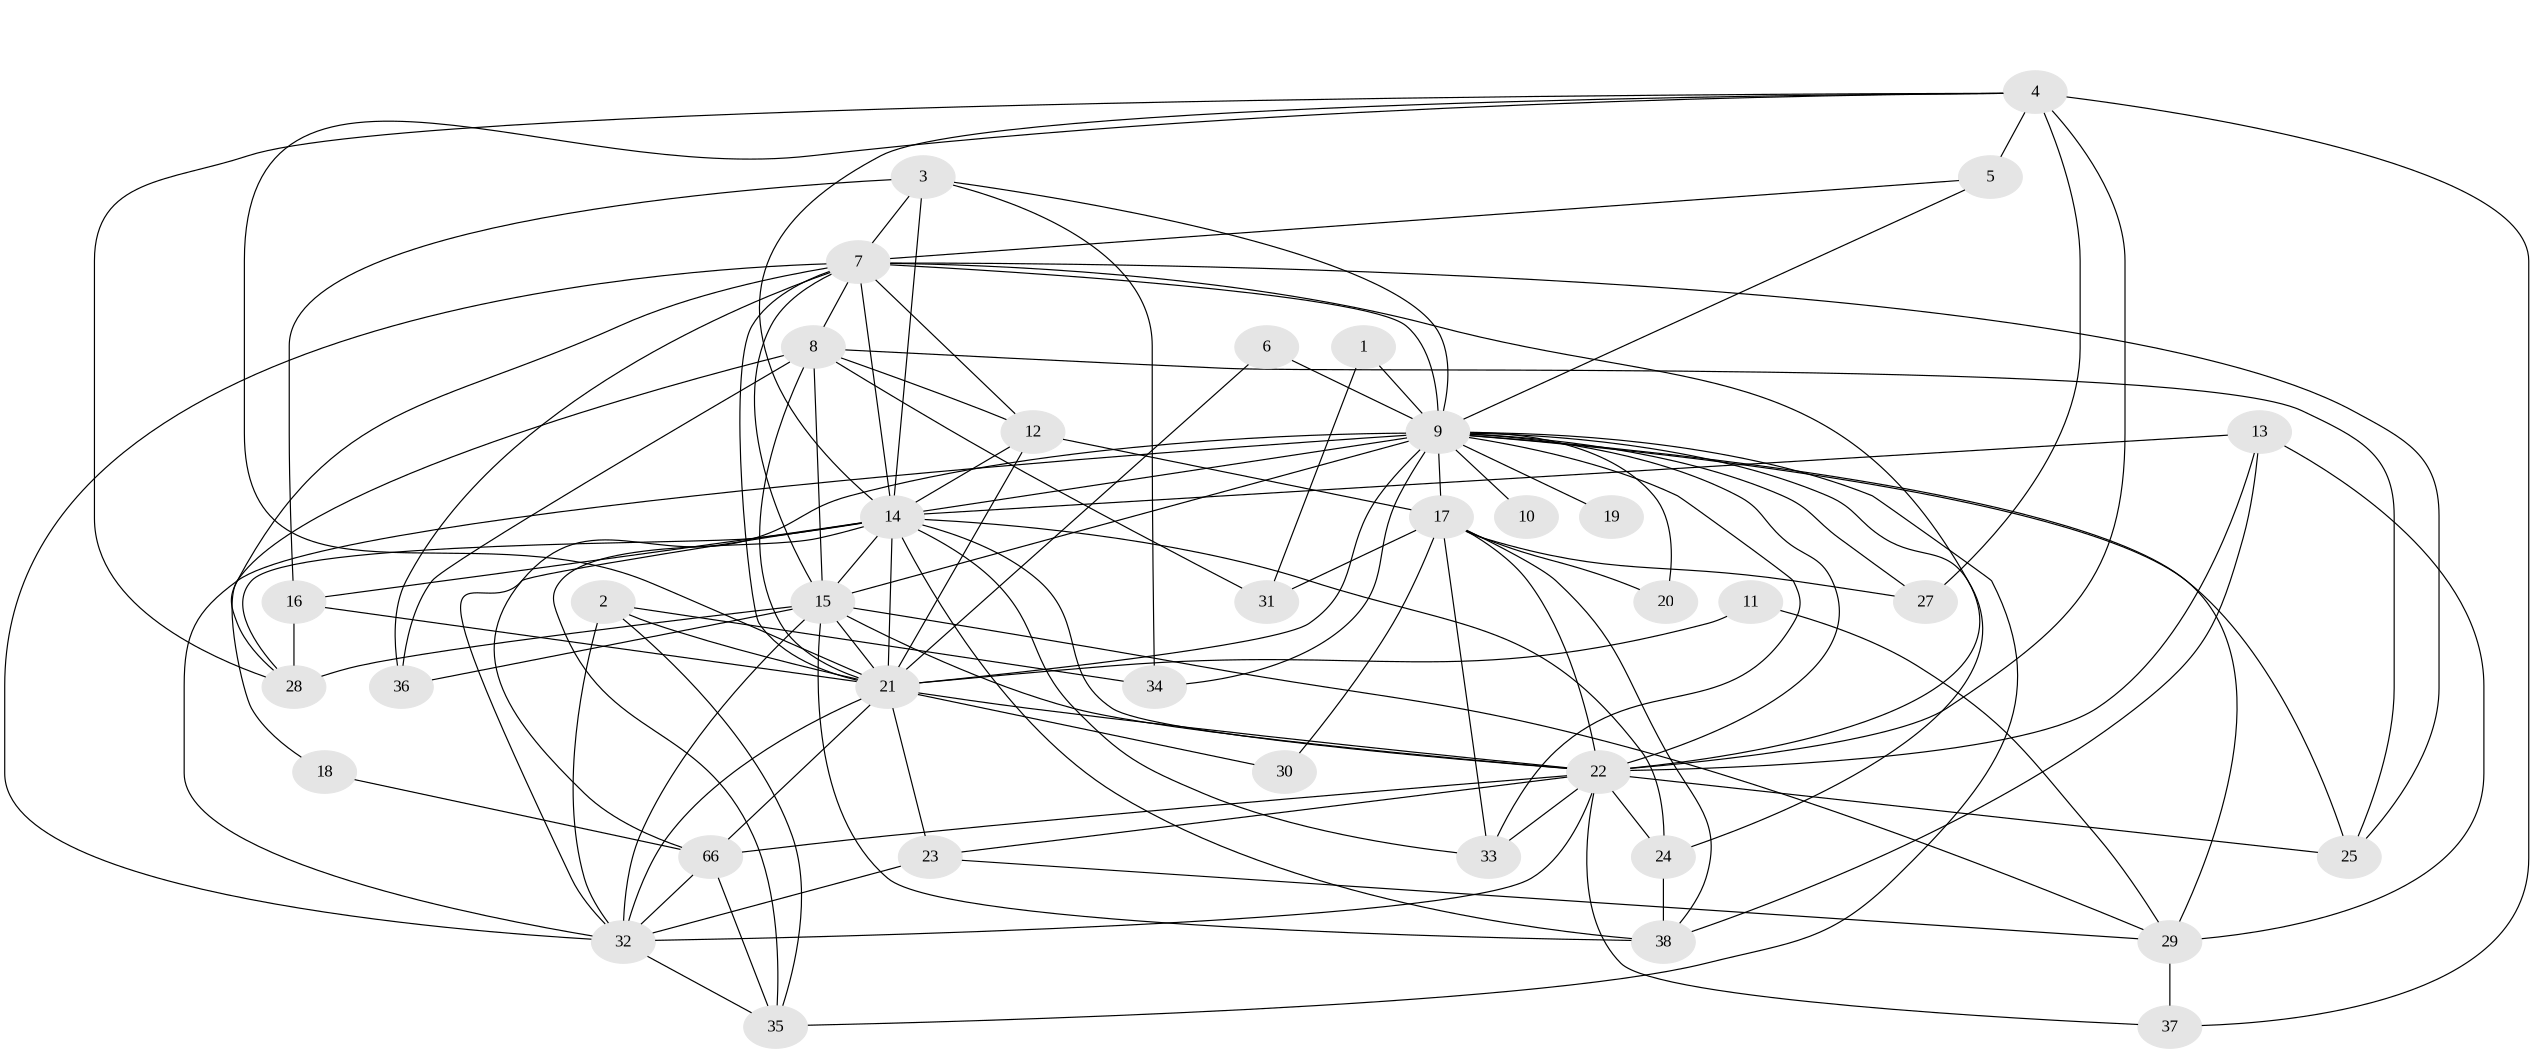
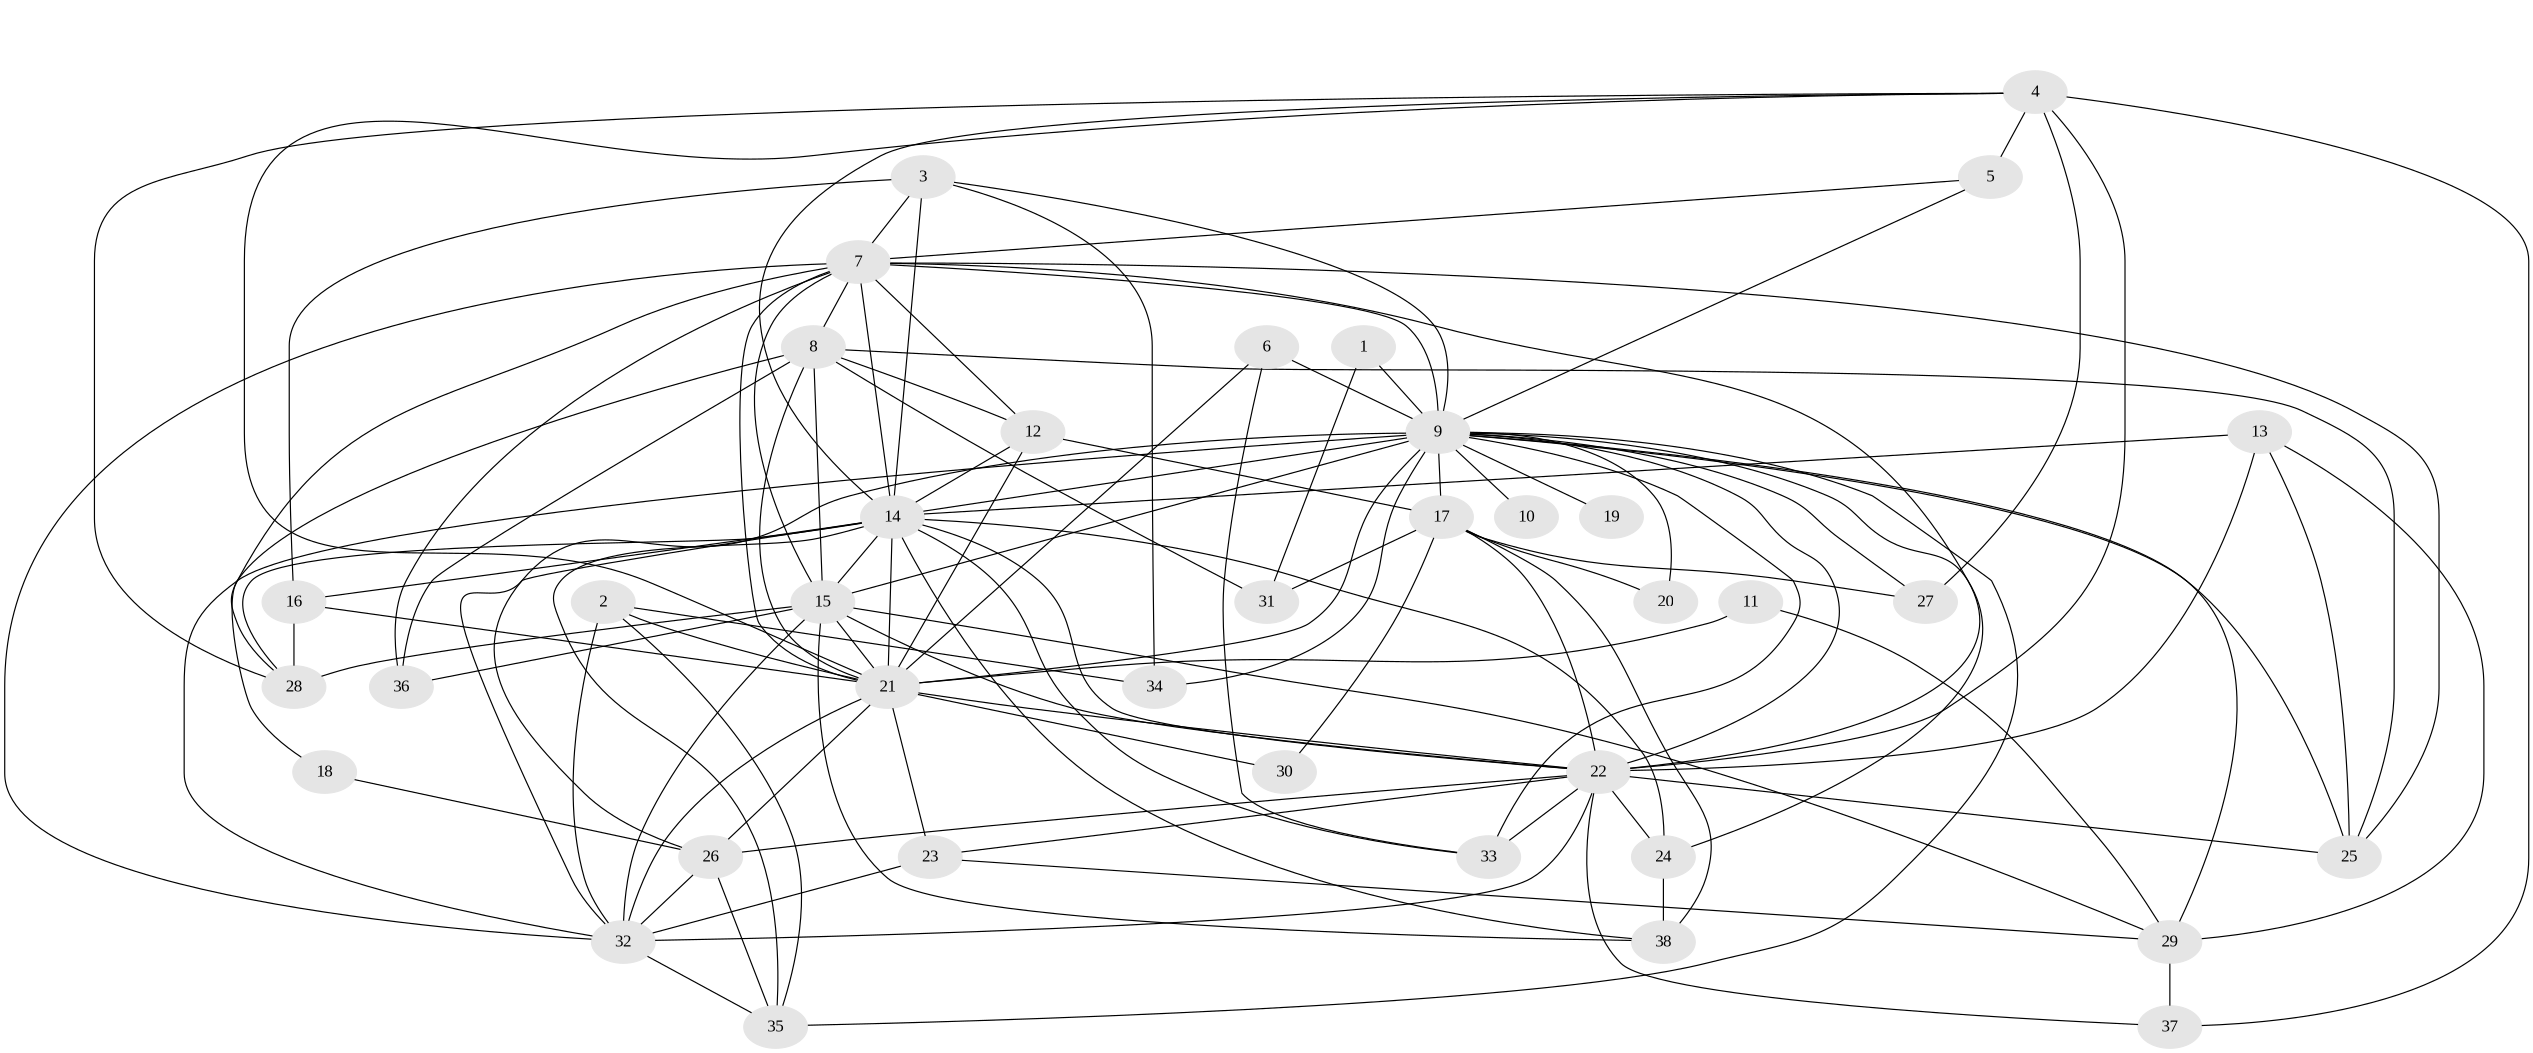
(1465, 687) -> (1228, 692)
(2050, 766) -> (2333, 639)
(711, 857) -> (711, 857)
